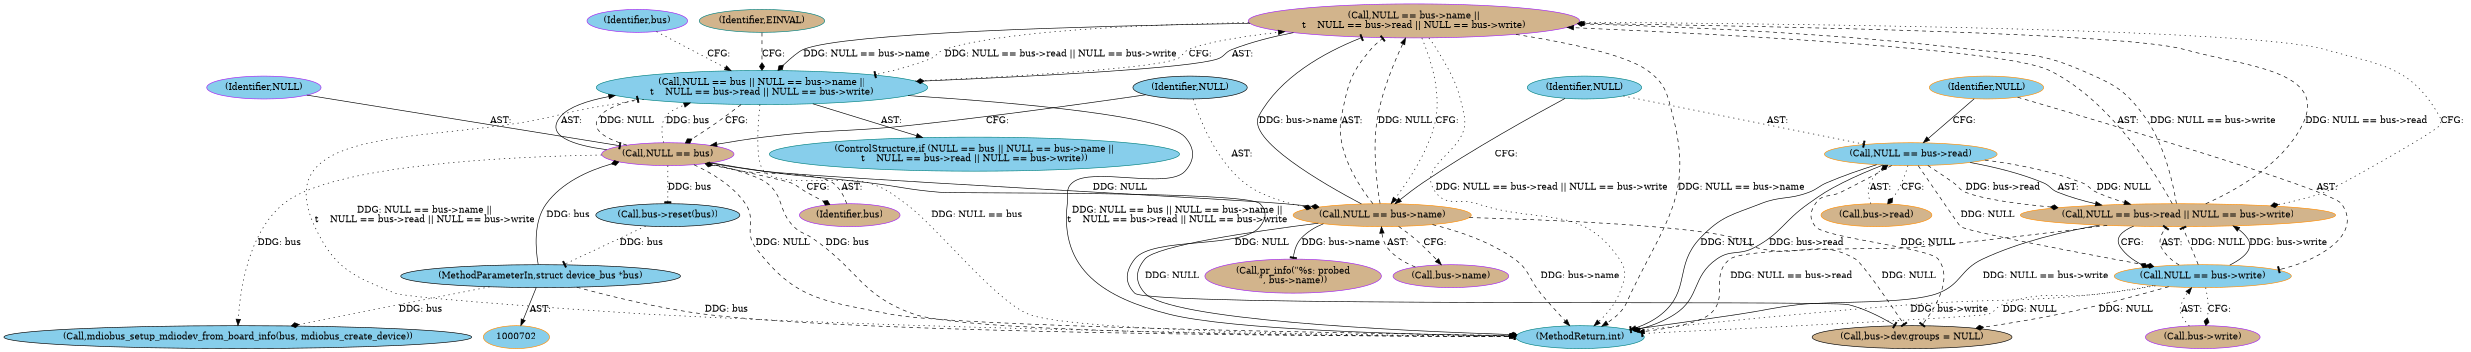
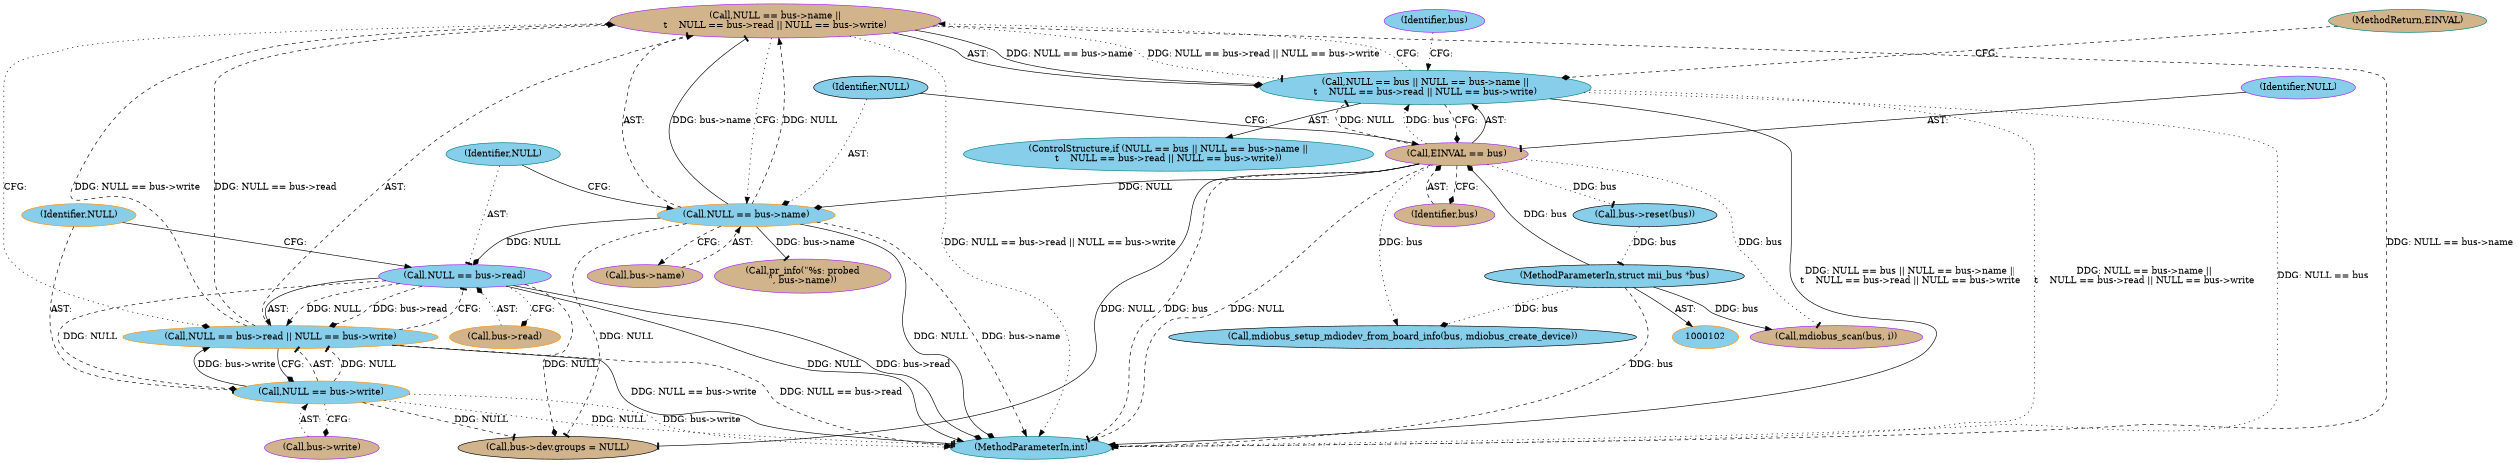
(762, 21) -> (2408, 21)
(668, 154) -> (1457, 154)
(1911, 154) -> (465, 276)
(1382, 215) -> (746, 215)
(2178, 215) -> (281, 337)
none -> (565, 225)
(1857, 239) -> (564, 351)
(541, 276) -> (1614, 276)
(2077, 310) -> (437, 420)
none -> (439, 320)
(516, 337) -> (1705, 337)
(1580, 337) -> (1031, 448)
none -> (1836, 337)
